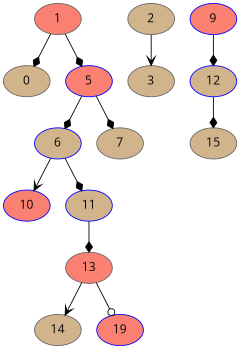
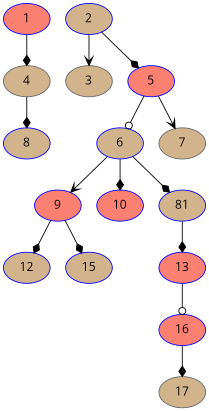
(58, 19) -> (27, 19)
(151, 19) -> (89, 19)
(71, 45) -> (116, 46)
(27, 81) -> (27, 81)
(213, 107) -> (71, 232)
(76, 108) -> (137, 109)
(102, 108) -> (165, 108)
none -> (27, 143)
(213, 143) -> (89, 268)
(44, 171) -> (120, 169)
none -> (92, 171)
(89, 206) -> (182, 206)
(89, 268) -> (182, 268)
(58, 330) -> none
(120, 330) -> (182, 330)
none -> (182, 392)
